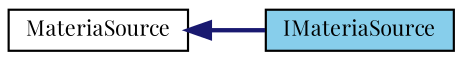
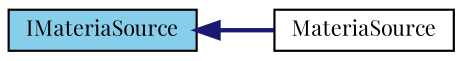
(238, 30) -> (247, 30)
